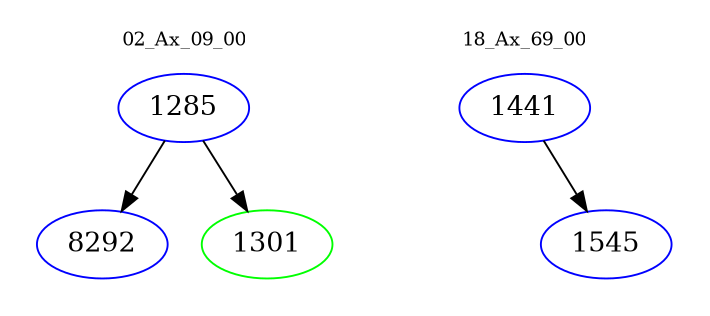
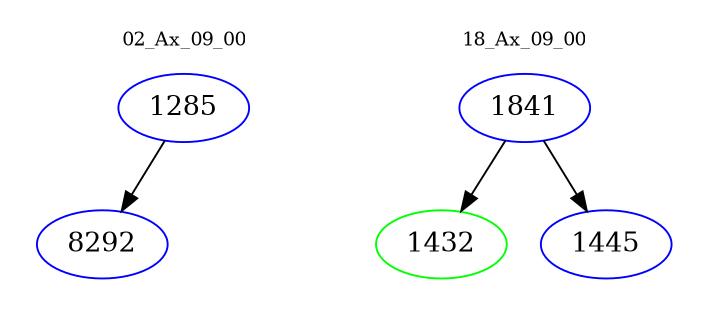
(525, 41) -> (525, 41)
(525, 108) -> (525, 108)
(267, 244) -> none
none -> (441, 244)
(606, 244) -> (606, 244)
